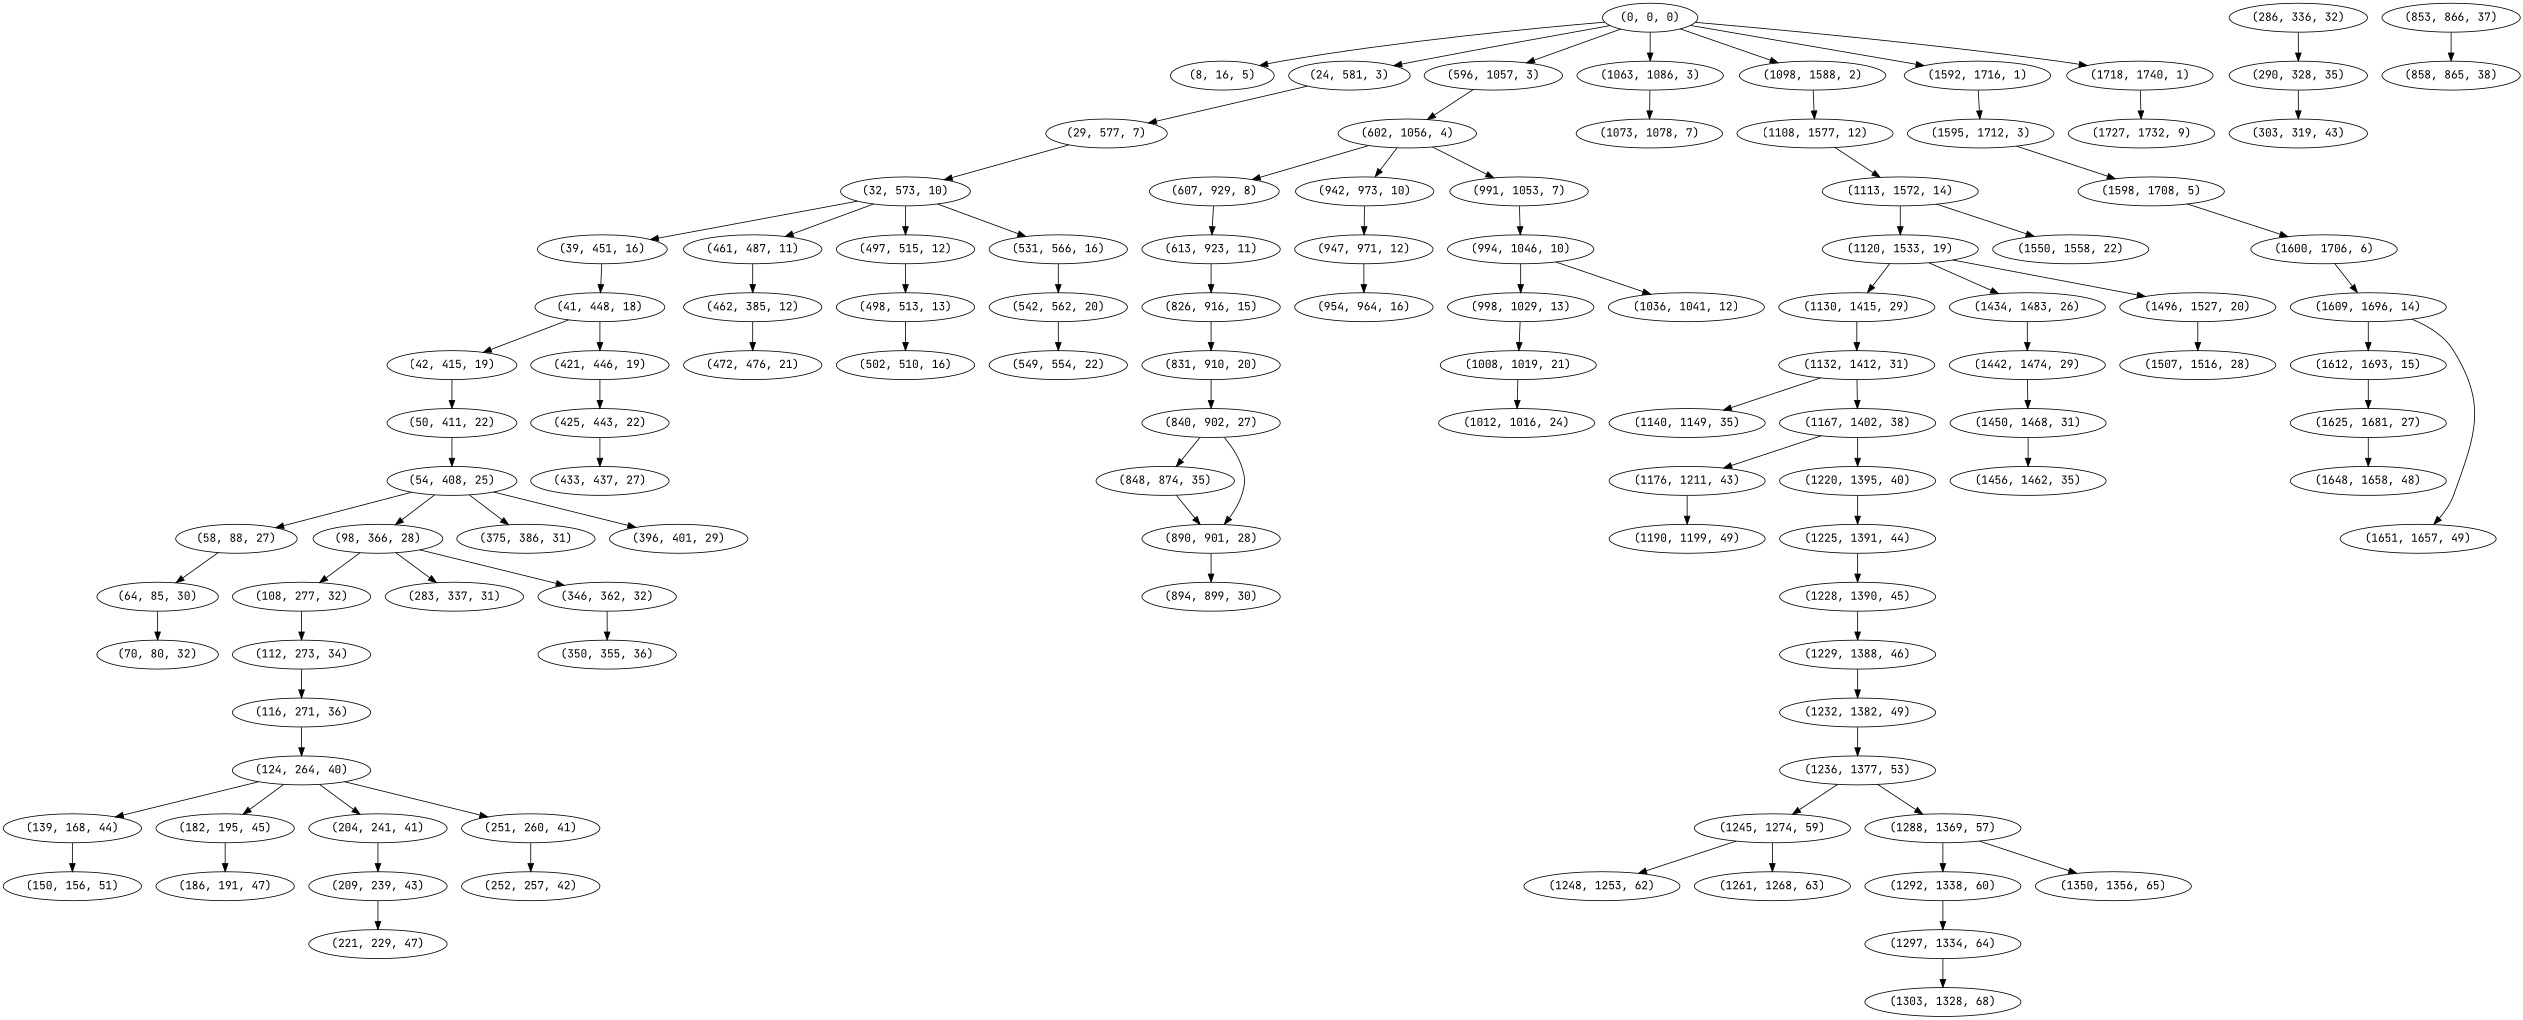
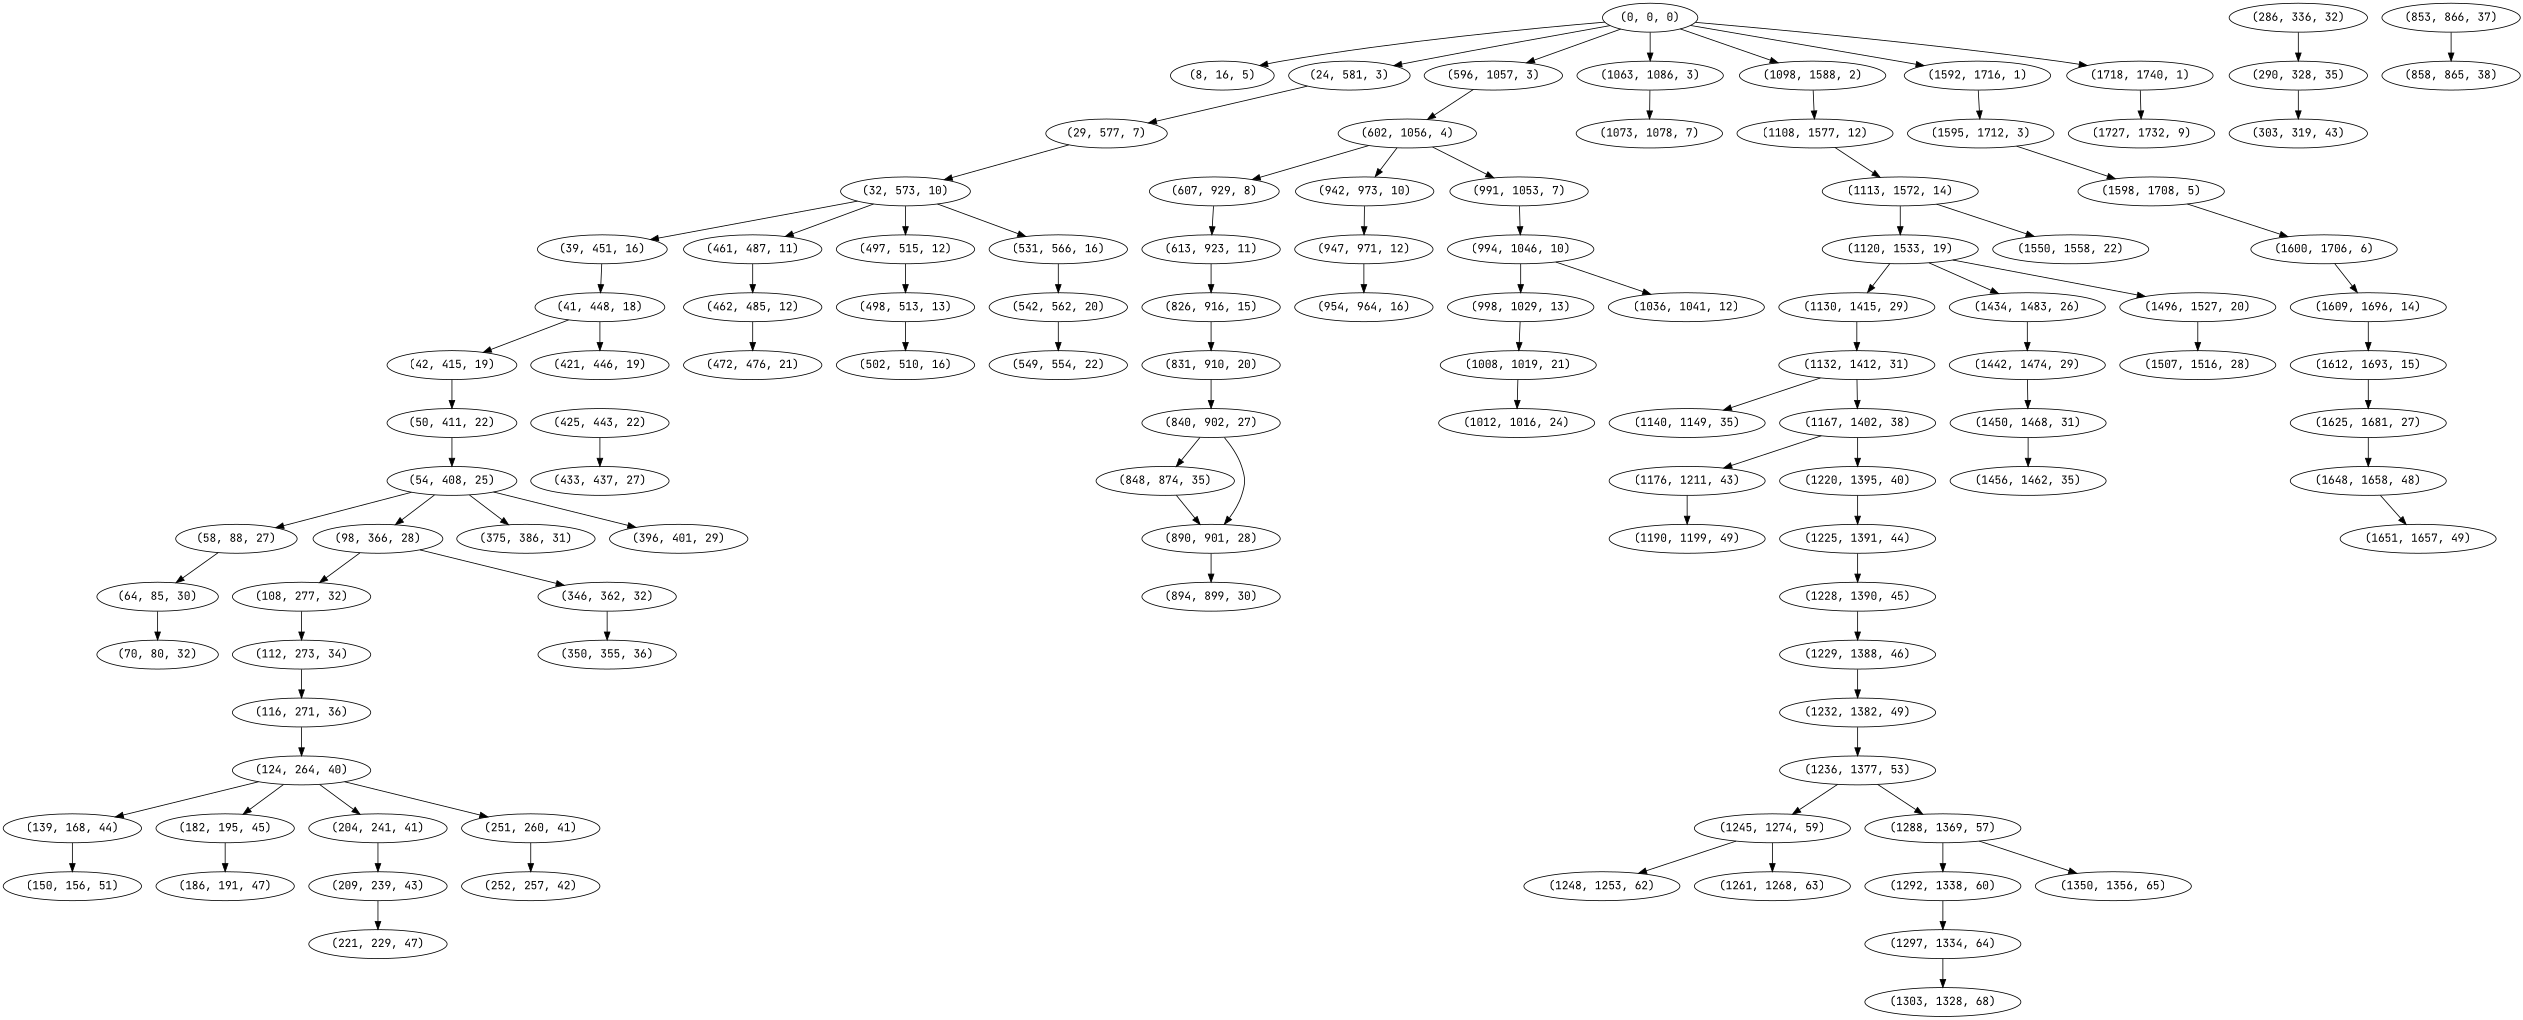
(753, 307) -> (753, 307)
(600, 390) -> none
(2474, 409) -> (2391, 507)
(454, 597) -> none
